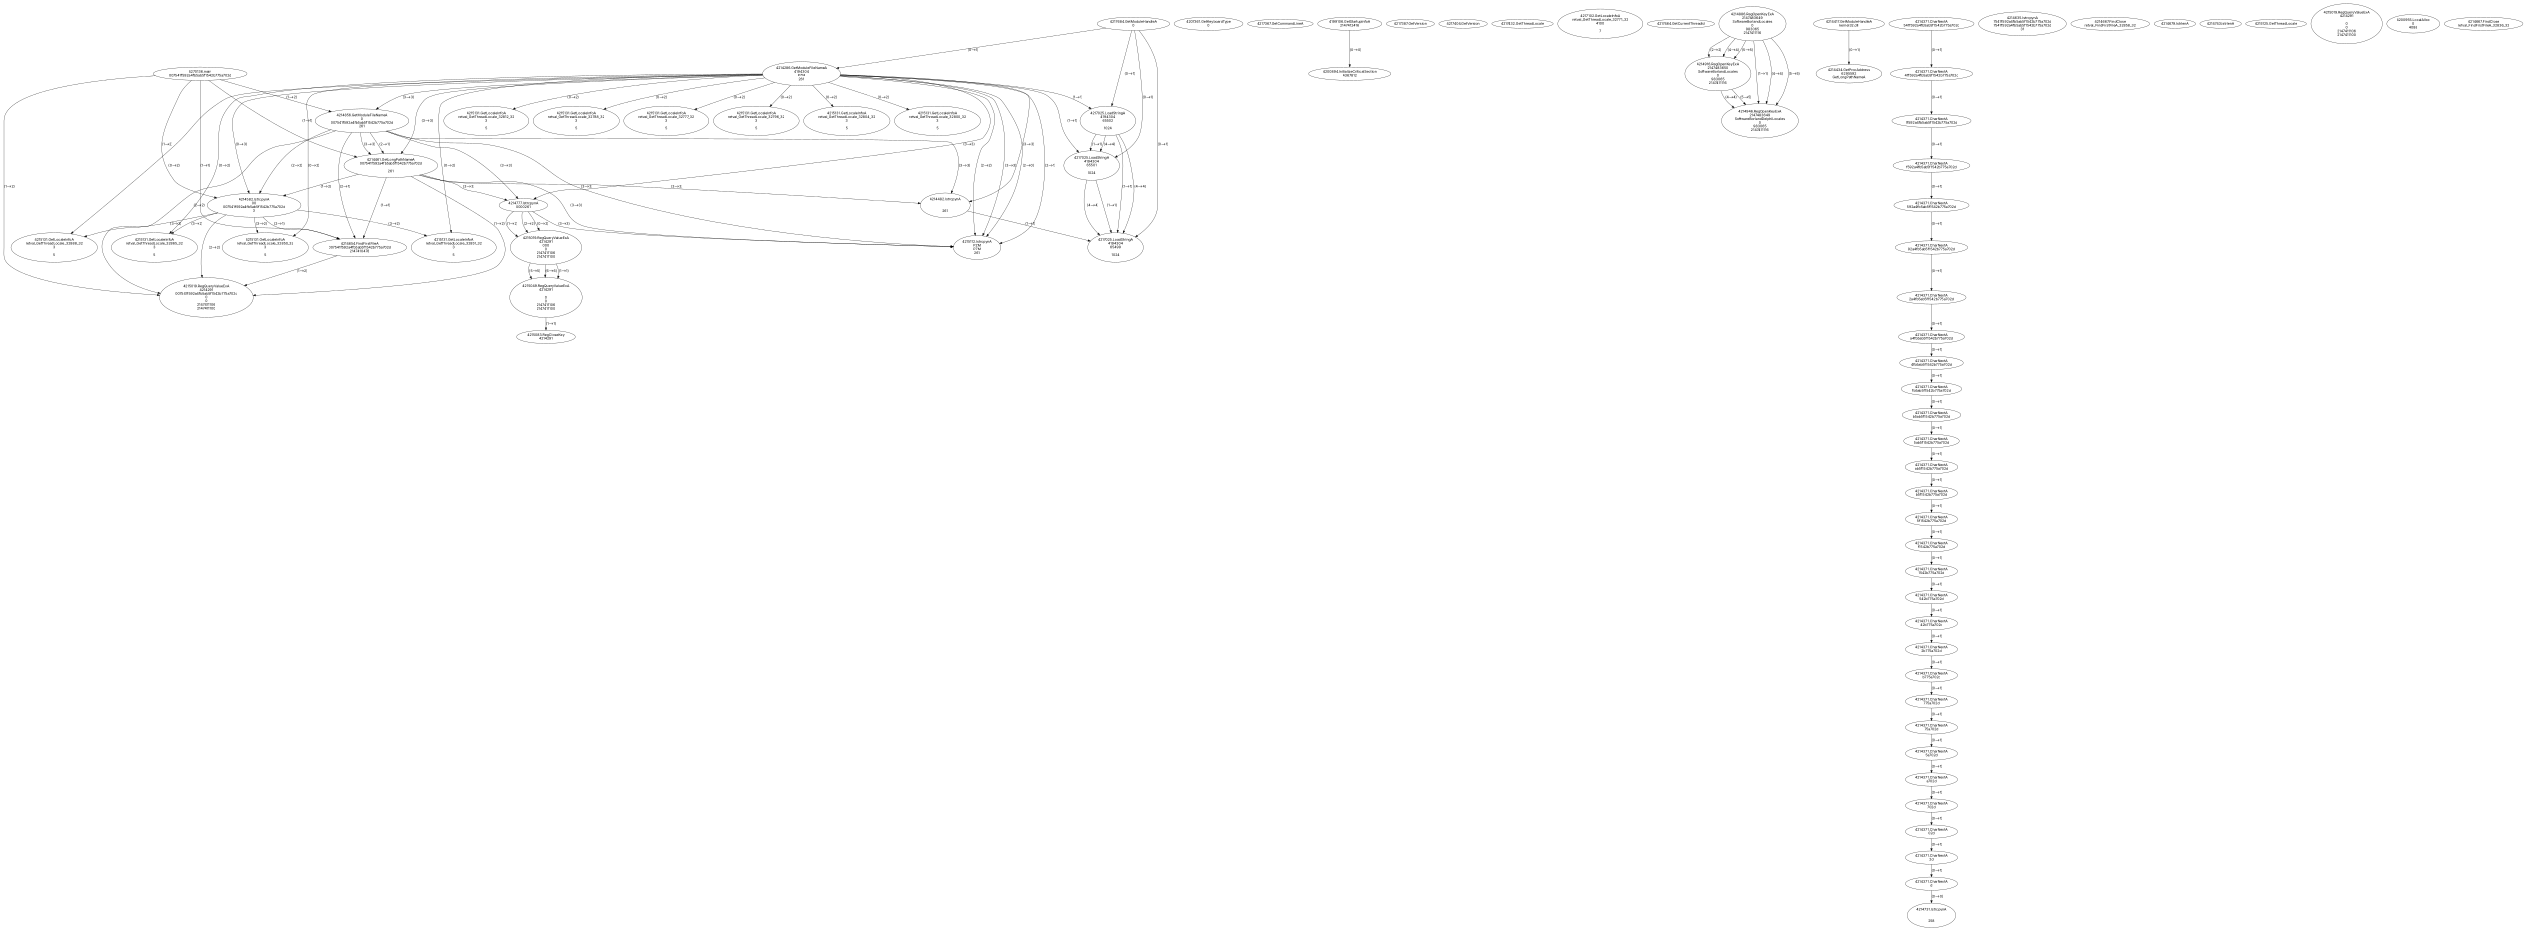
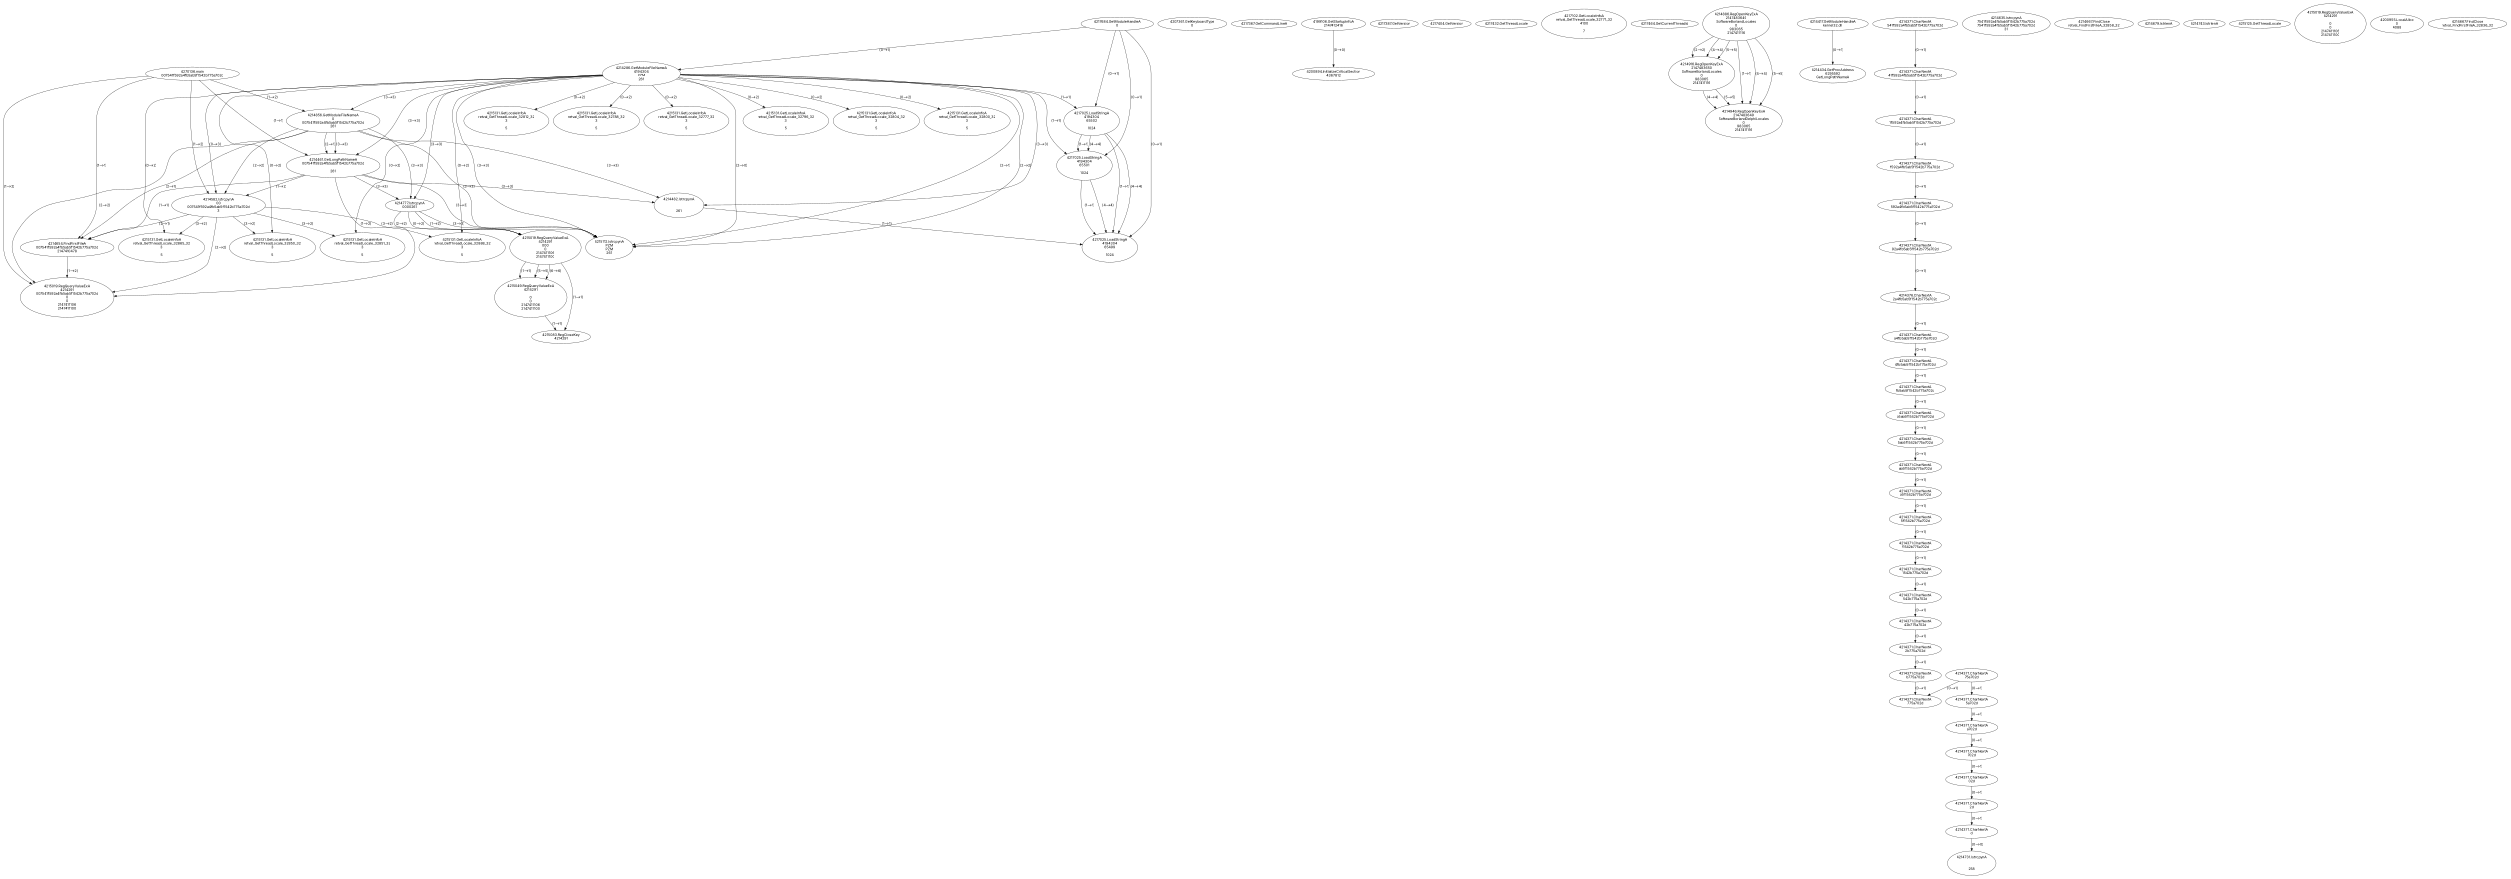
none -> (573, 295)
(1931, 297) -> (1915, 297)
(1931, 713) -> (1945, 688)
